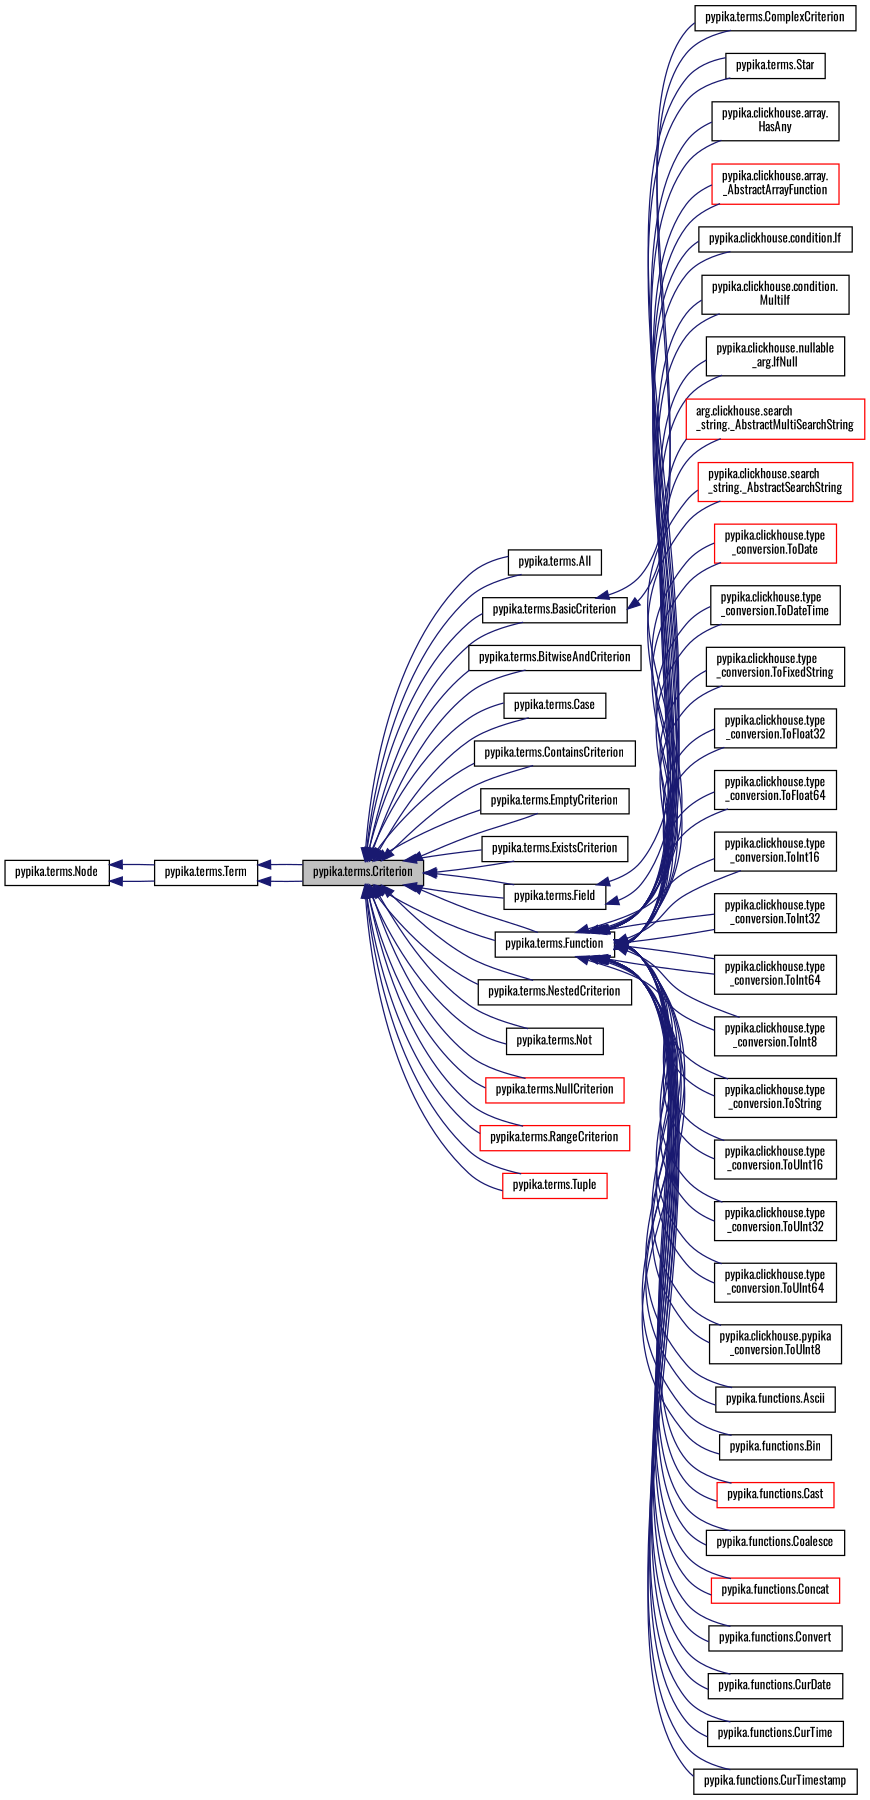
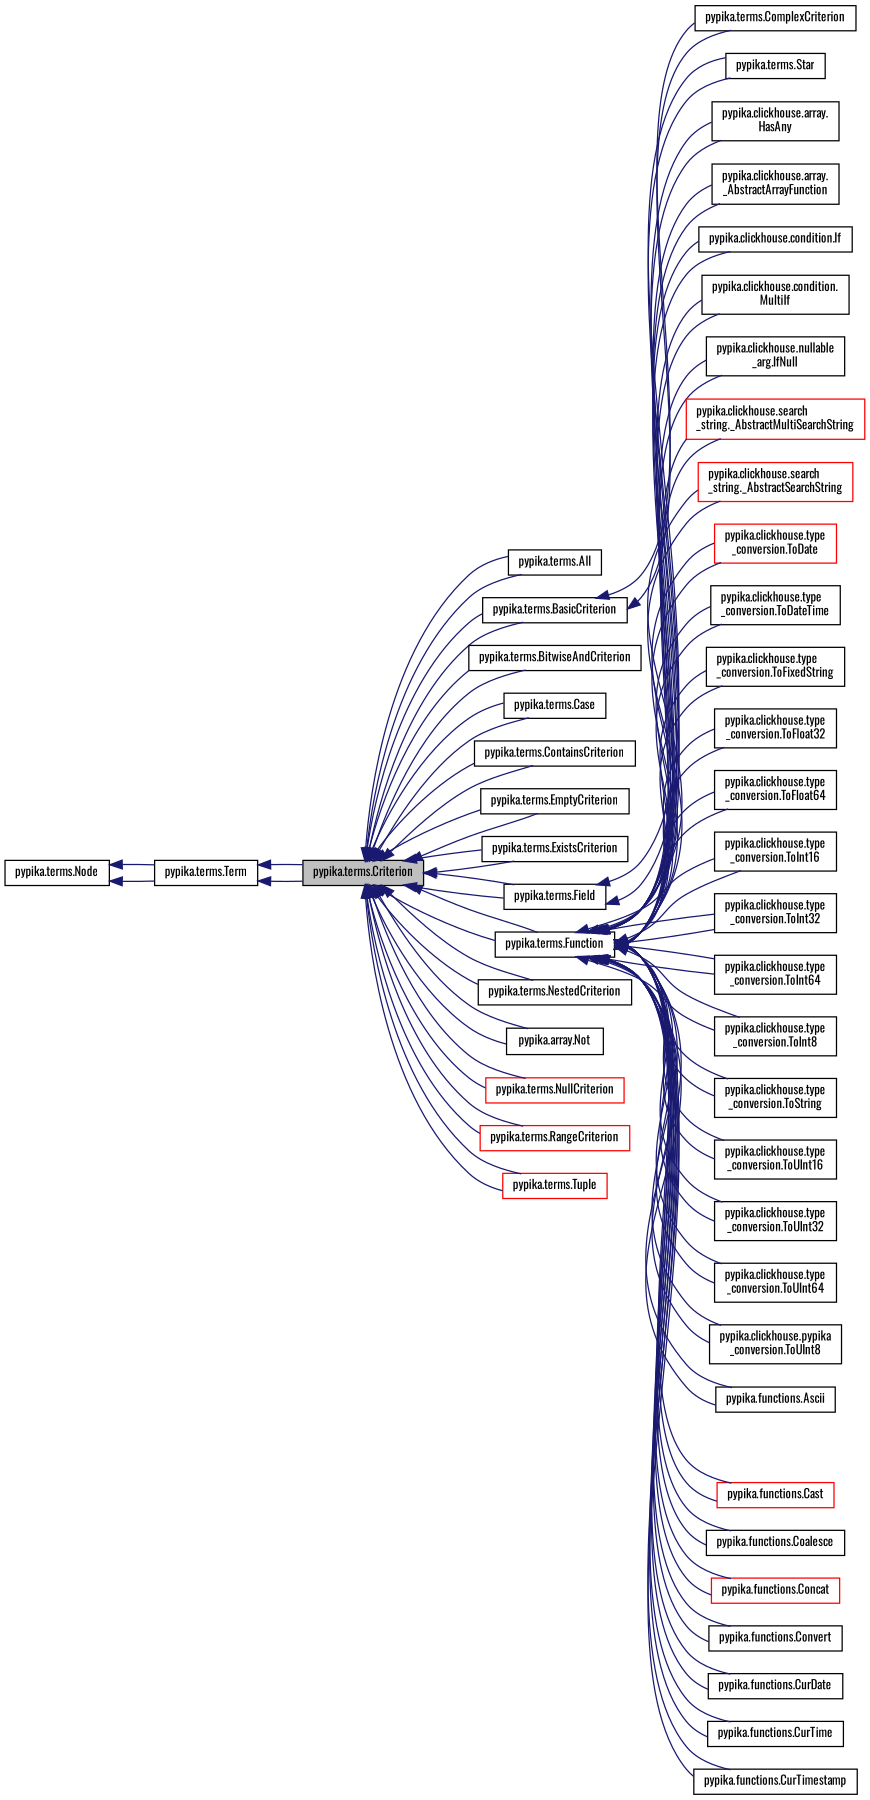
(776, 184) -> (776, 184)
(776, 419) -> (776, 419)
(555, 1041) -> (555, 1041)
(776, 1447) -> none
